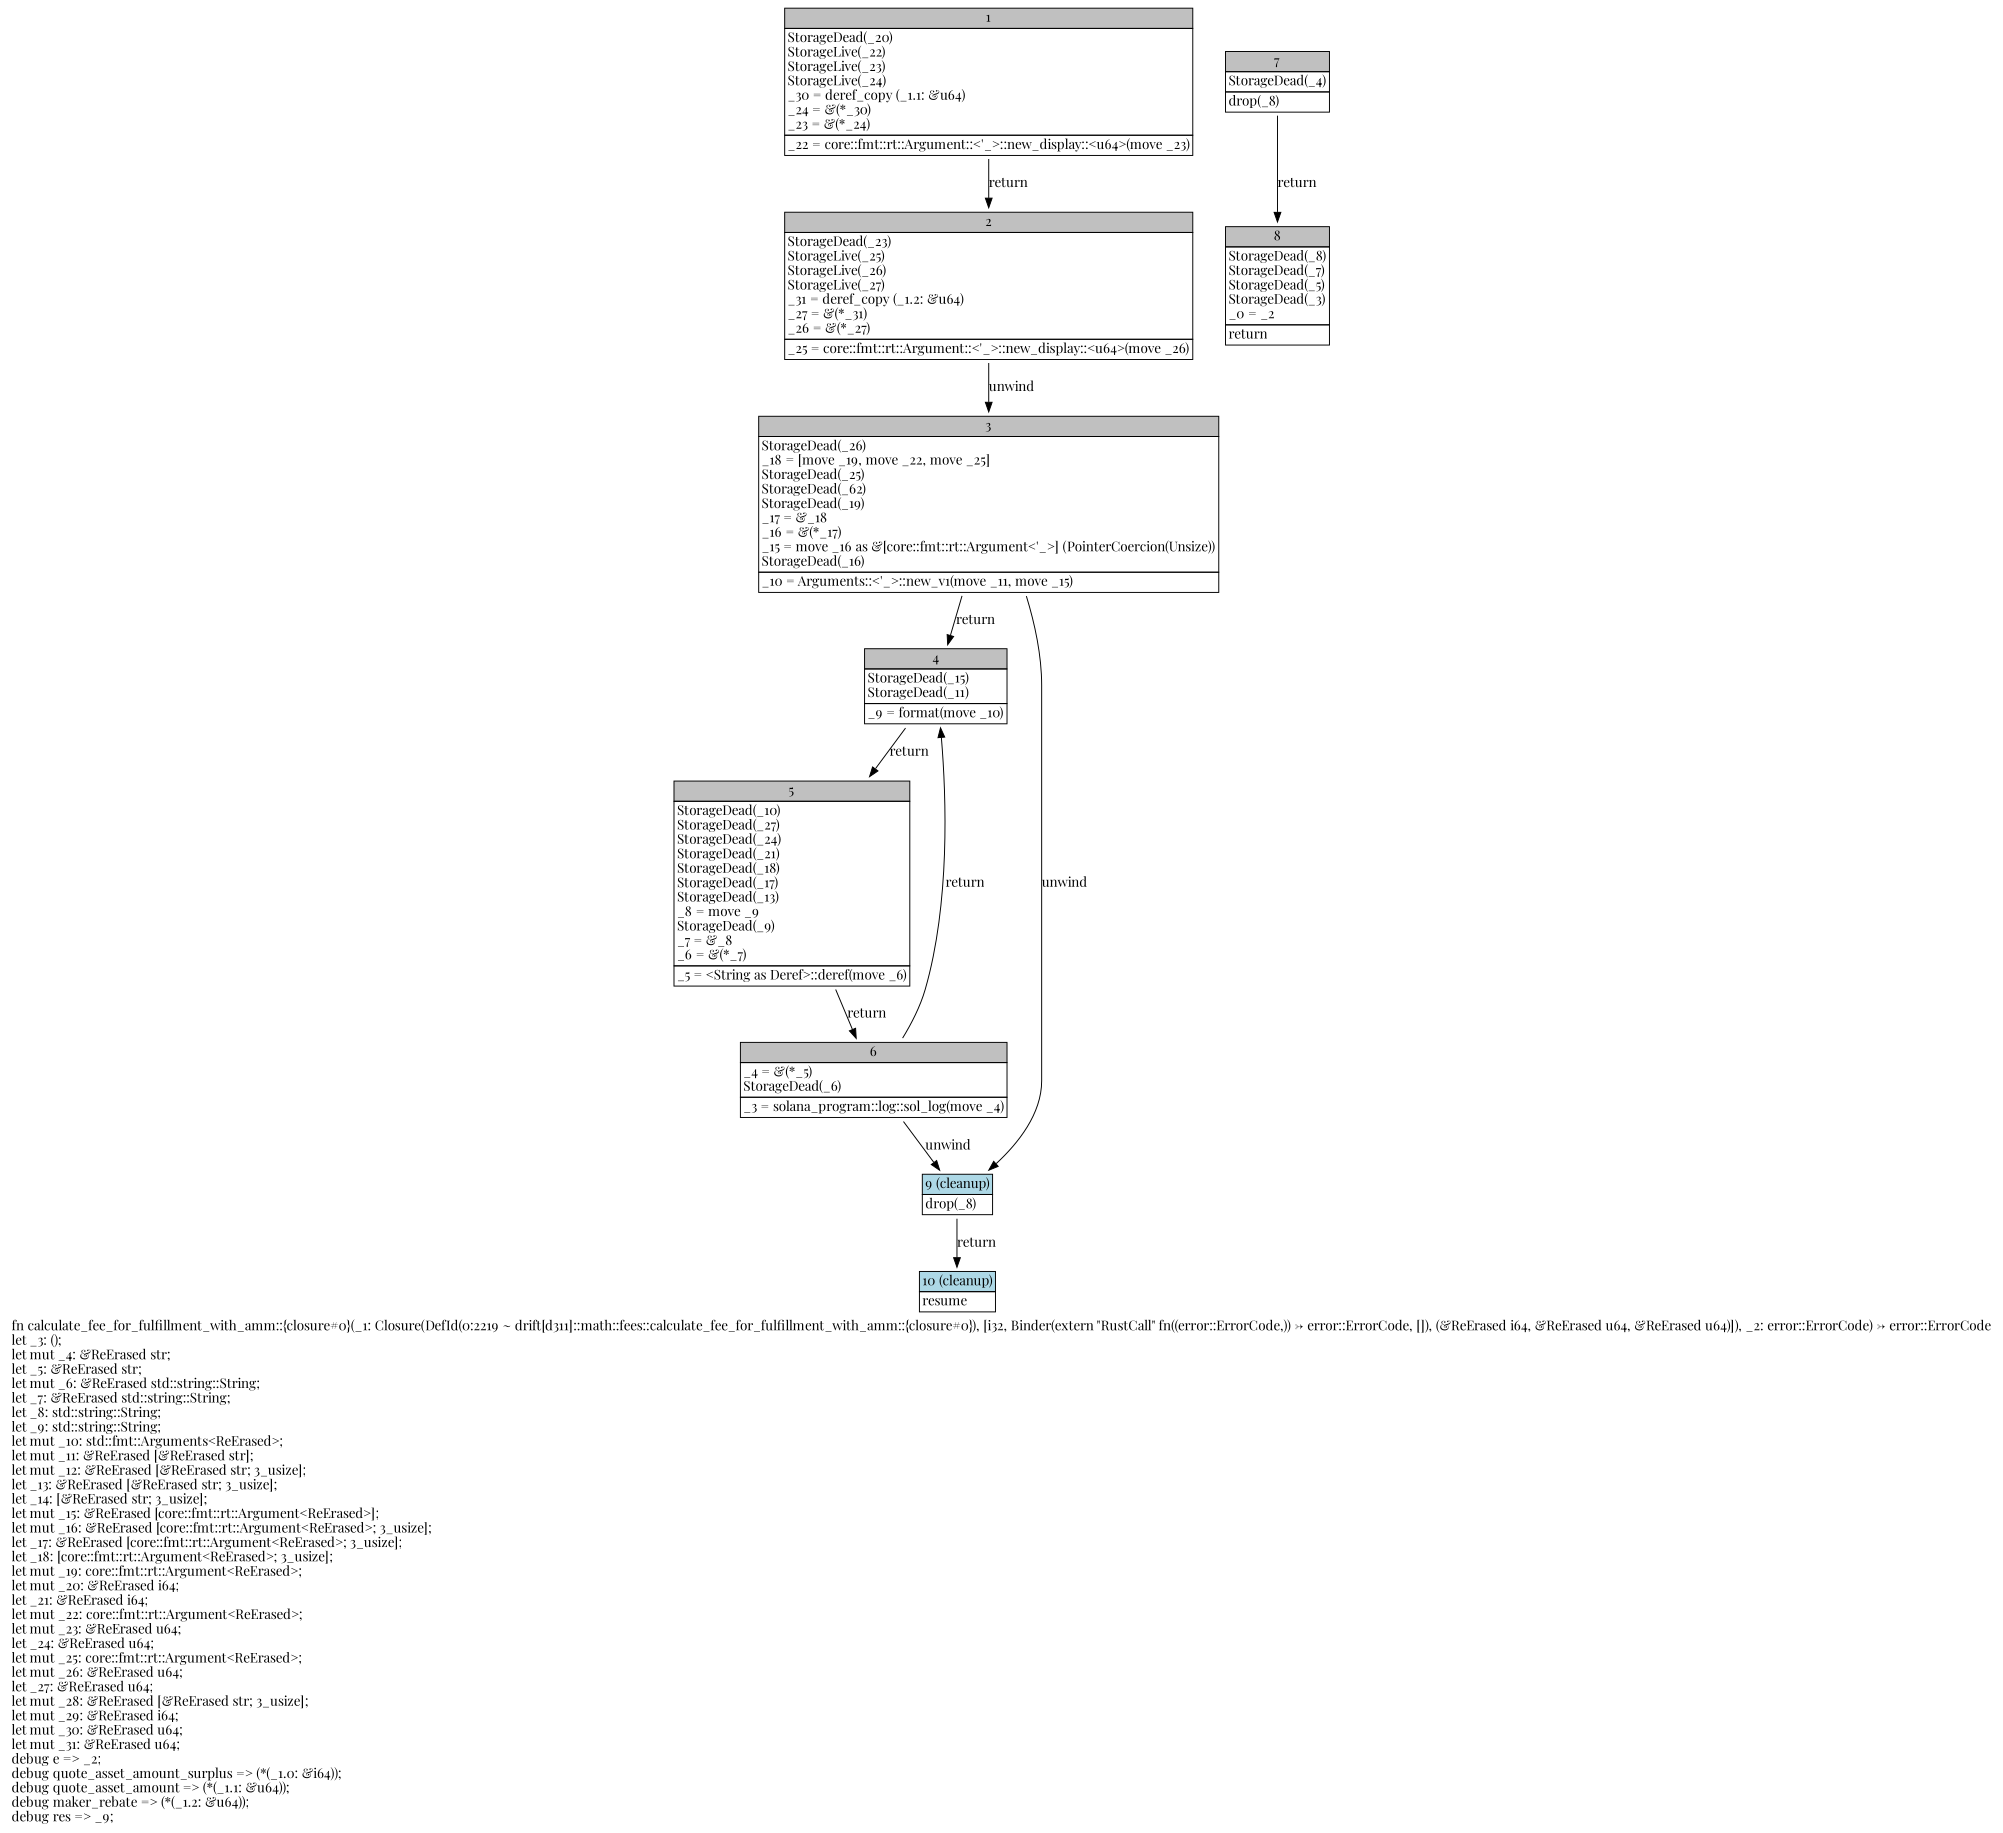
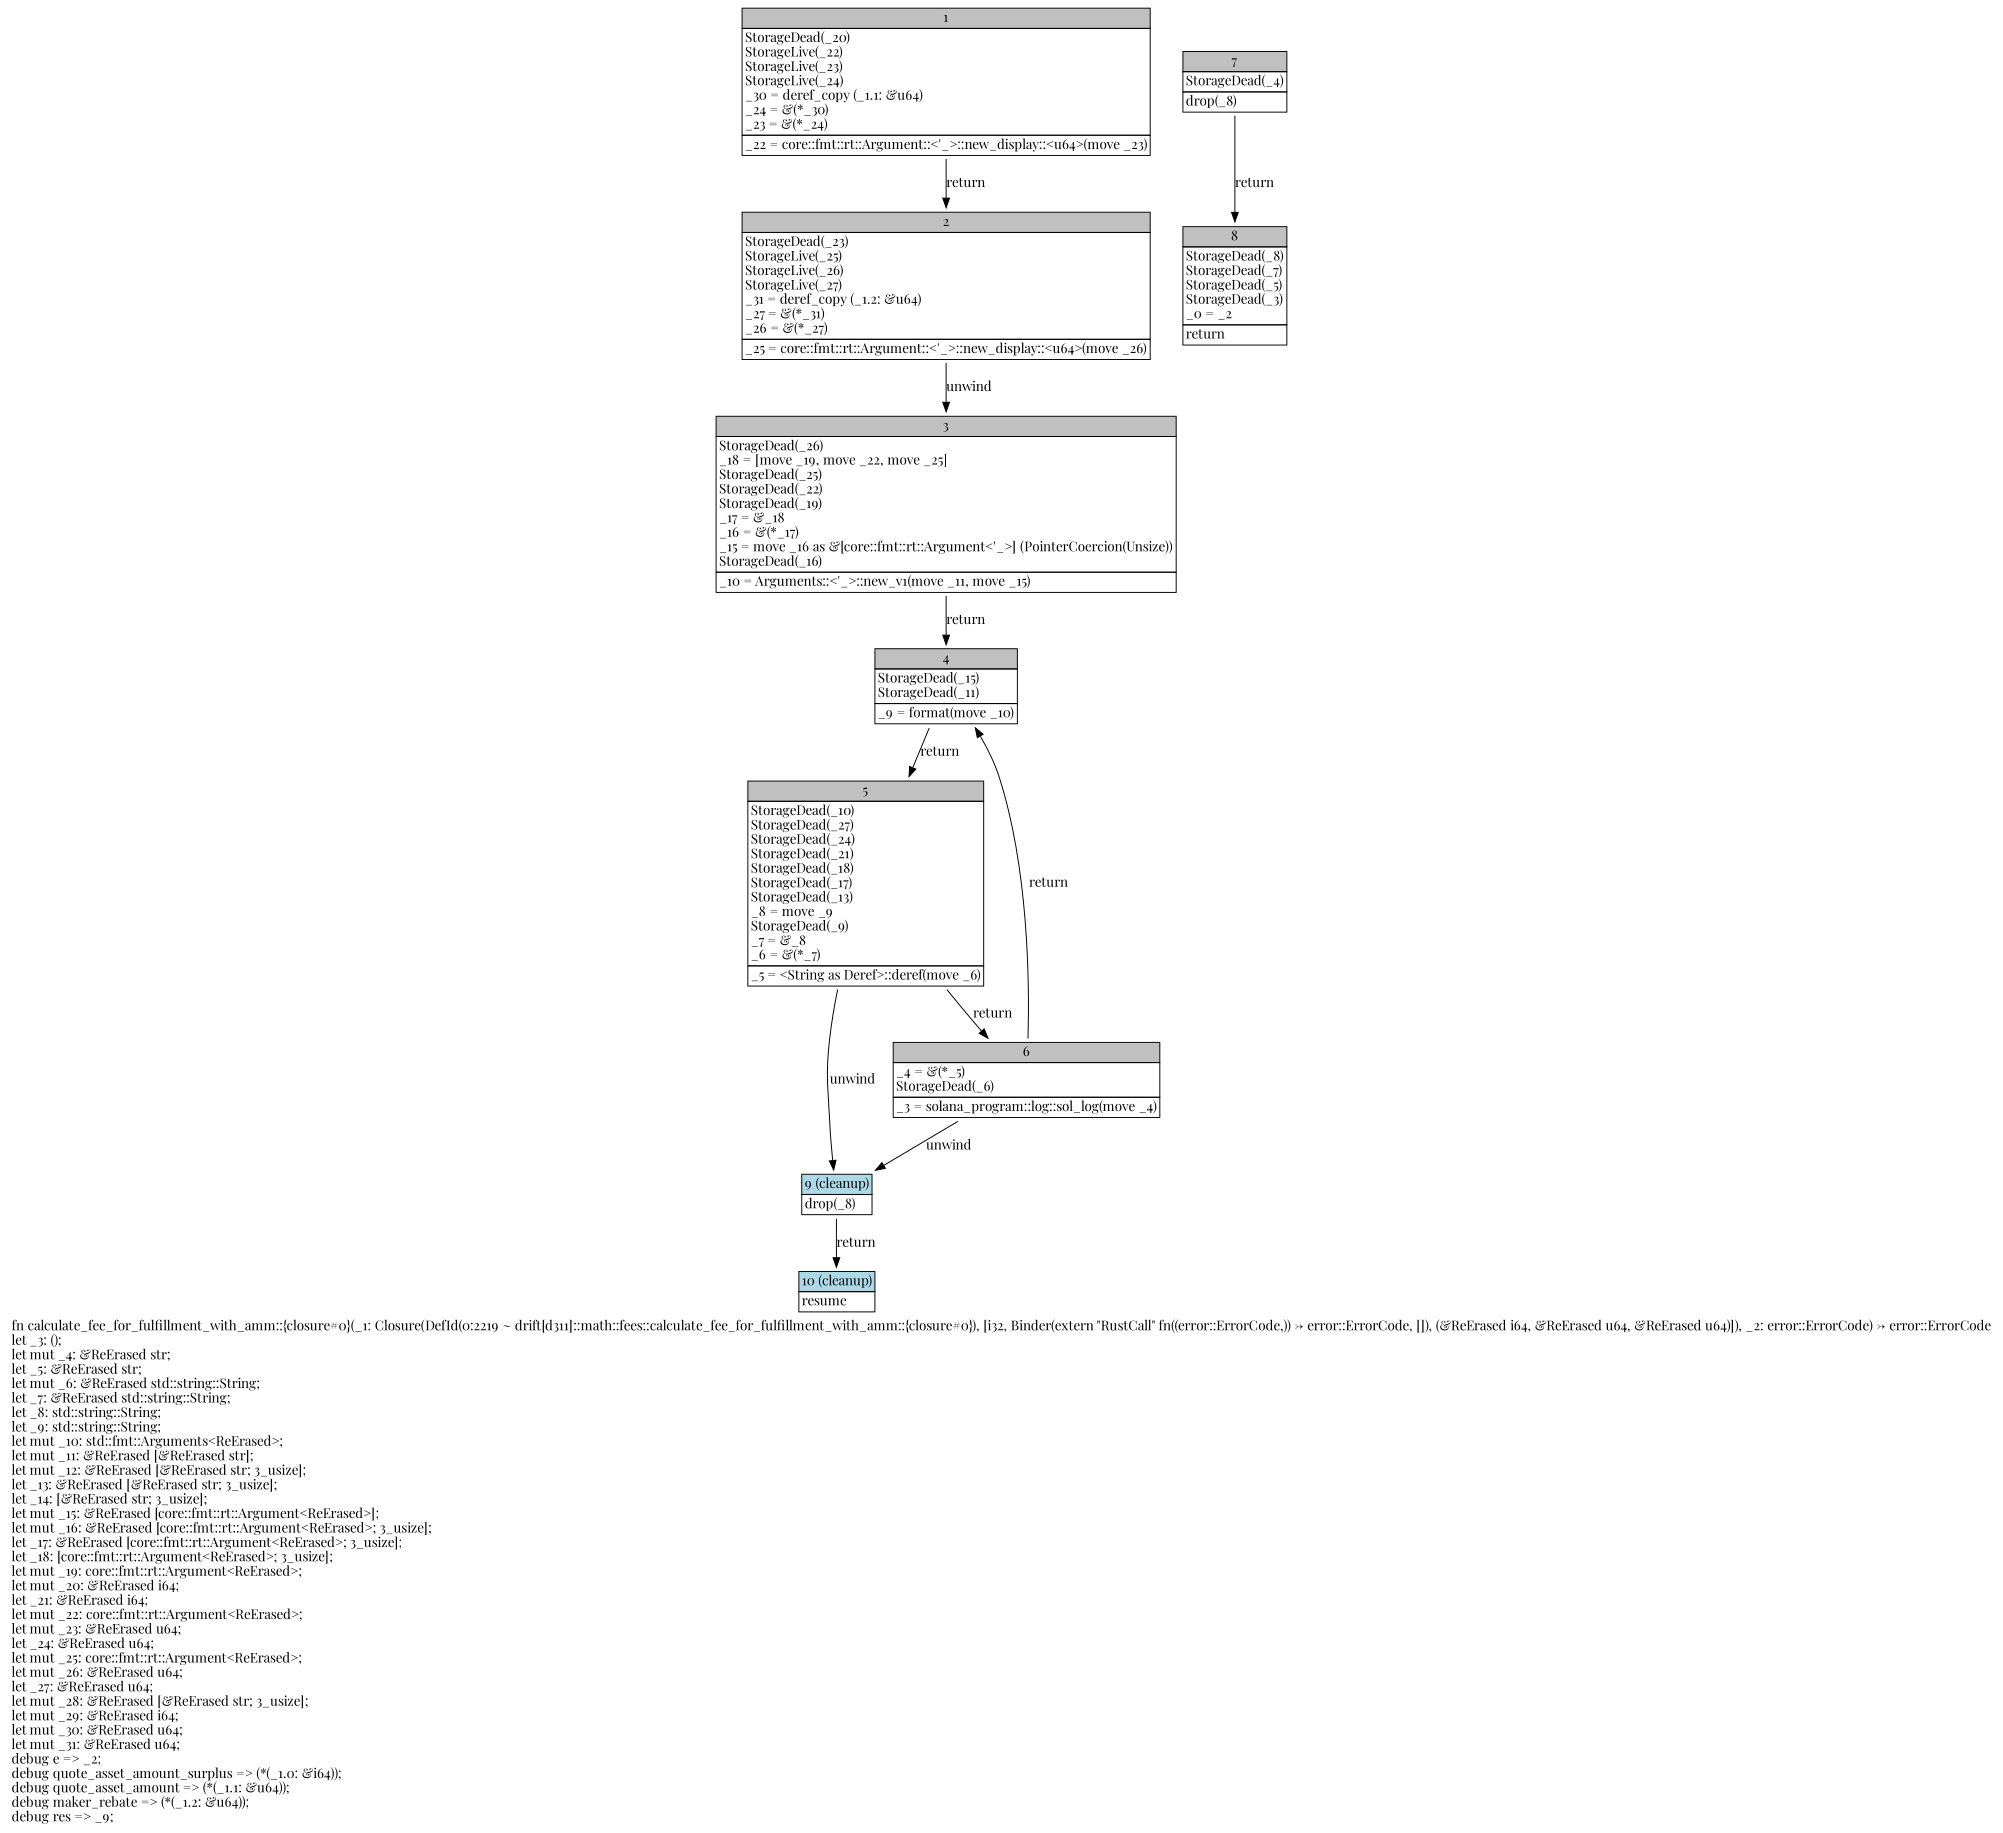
(814, 489) -> (771, 489)
(1042, 886) -> (827, 1075)
